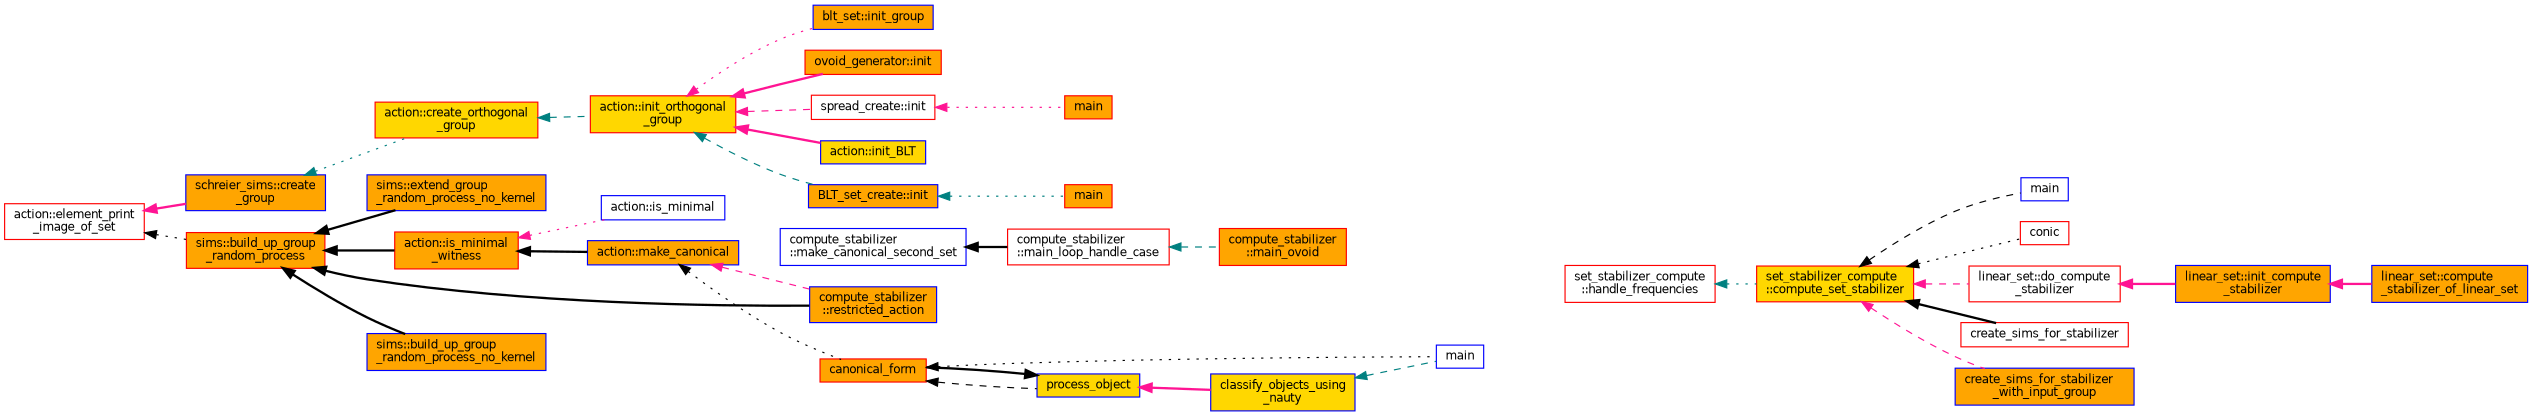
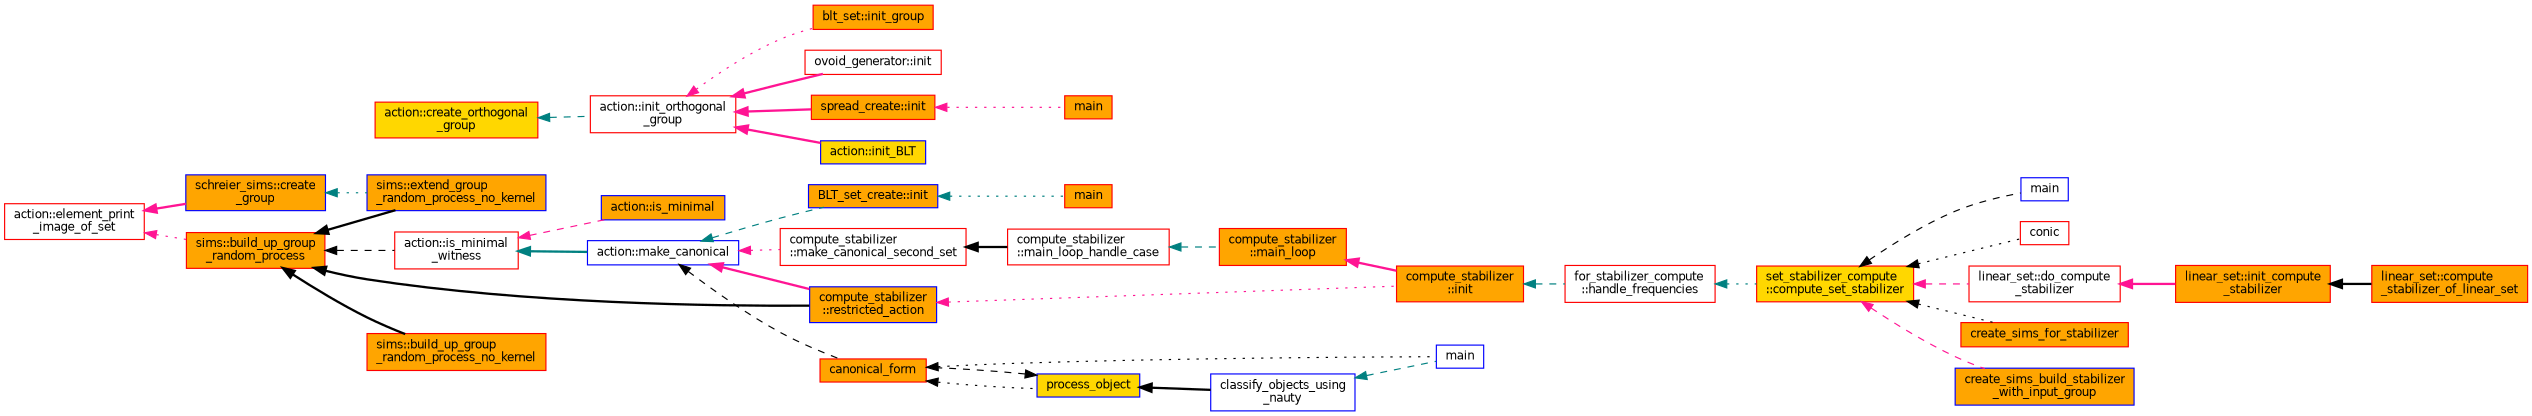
(873, 17) -> (873, 17)
(873, 62) -> (873, 62)
(873, 107) -> (873, 107)
(779, 110) -> (779, 110)
(663, 114) -> (663, 114)
(362, 154) -> (352, 193)
(759, 165) -> (768, 222)
(663, 208) -> (663, 208)
(568, 227) -> (568, 227)
(171, 237) -> (171, 237)
(873, 247) -> (873, 247)
(1283, 247) -> (1283, 247)
(366, 250) -> (366, 250)
(456, 250) -> (456, 250)
none -> (765, 250)
(559, 252) -> (559, 252)
(663, 253) -> (663, 253)
(766, 278) -> (766, 278)
none -> (1460, 284)
(1640, 284) -> (1640, 284)
(2253, 284) -> (2253, 284)
(2357, 284) -> (2357, 284)
(2450, 284) -> (2450, 284)
(1957, 314) -> (1957, 314)
(761, 321) -> (761, 321)
(2045, 335) -> (2045, 335)
(456, 352) -> (456, 352)
(993, 371) -> (993, 371)
(987, 386) -> (987, 386)
(2045, 387) -> (2045, 387)
(1181, 389) -> (1181, 389)
(1283, 392) -> (1283, 392)
